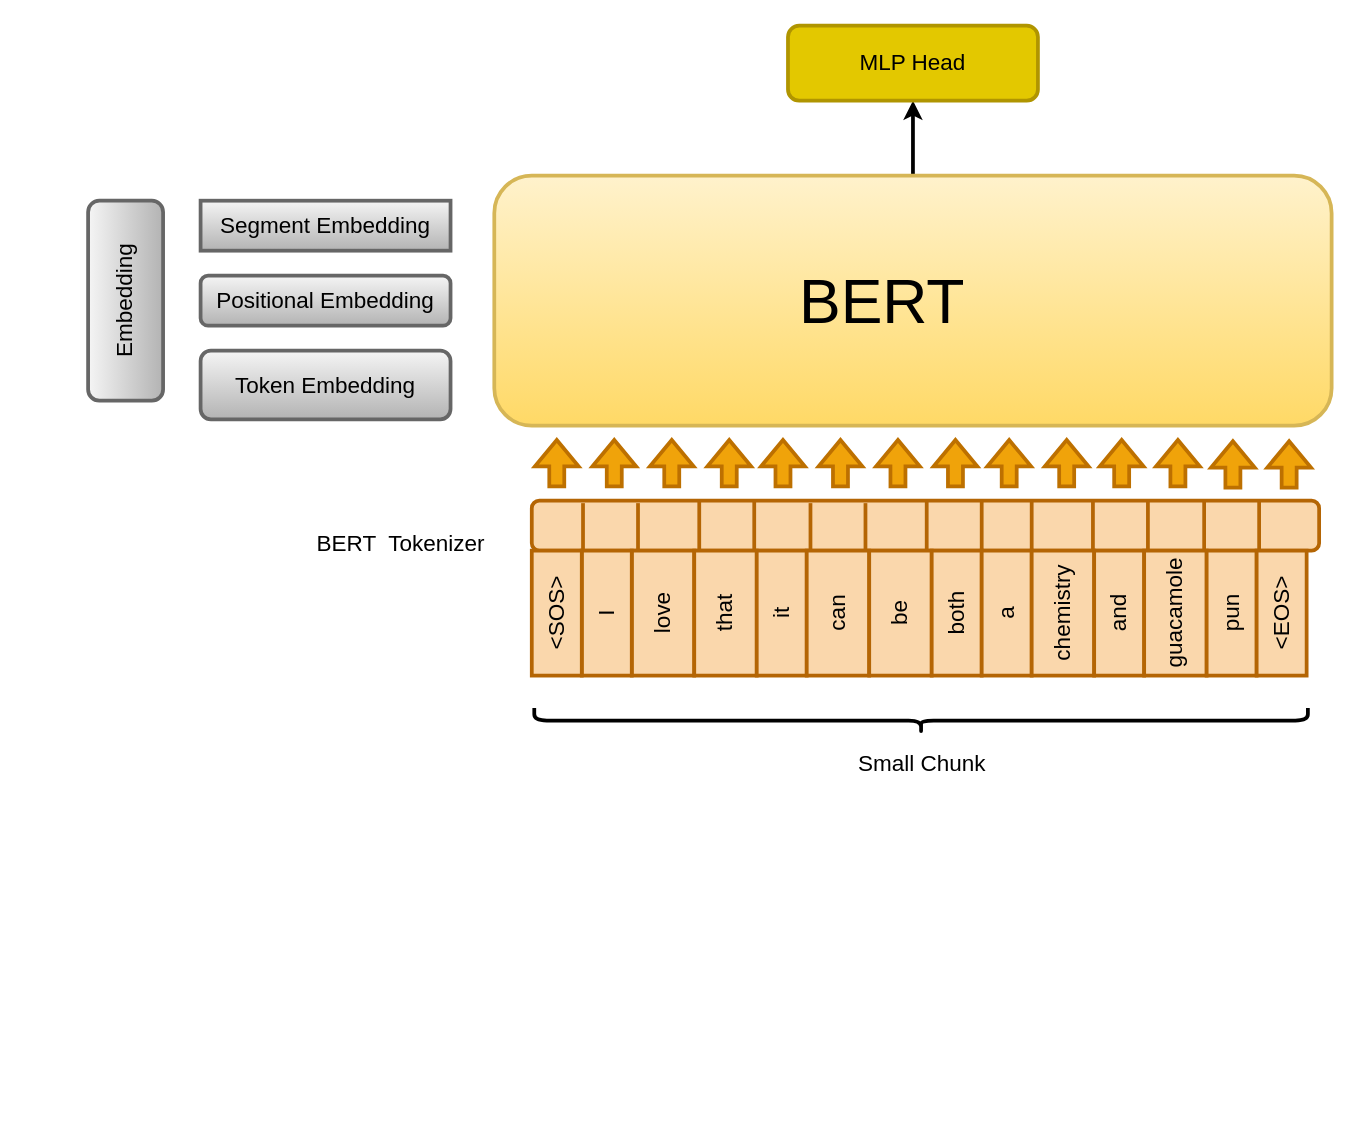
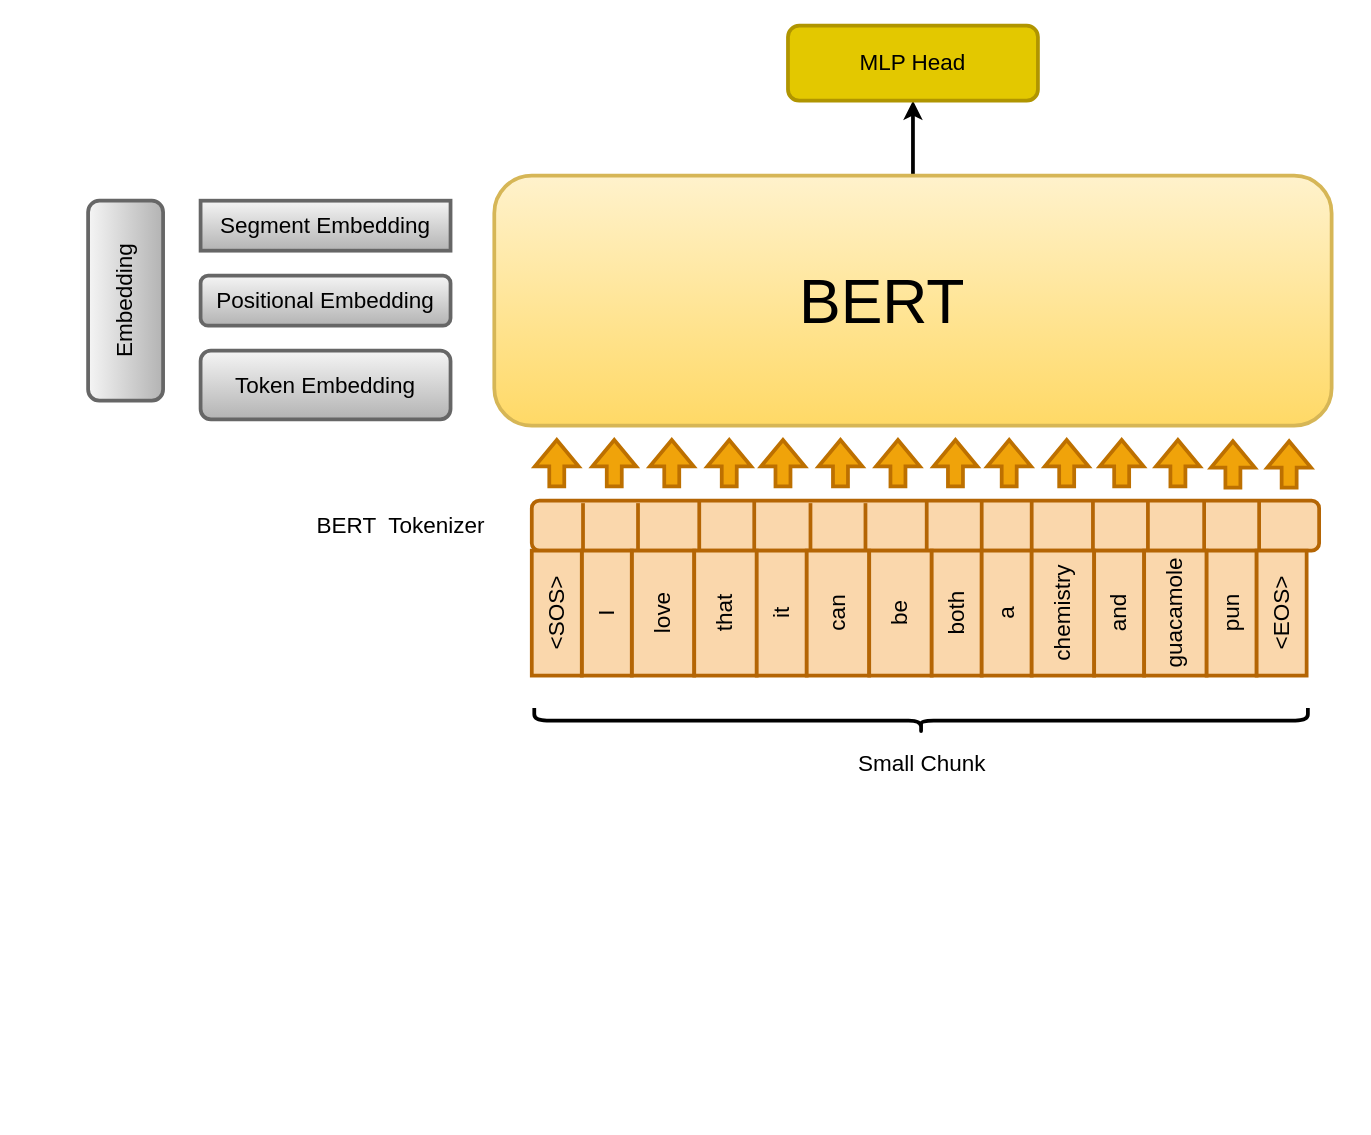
(401, 544) -> (401, 526)
